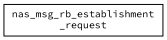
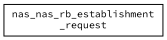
(83, 20) -> (83, 20)
